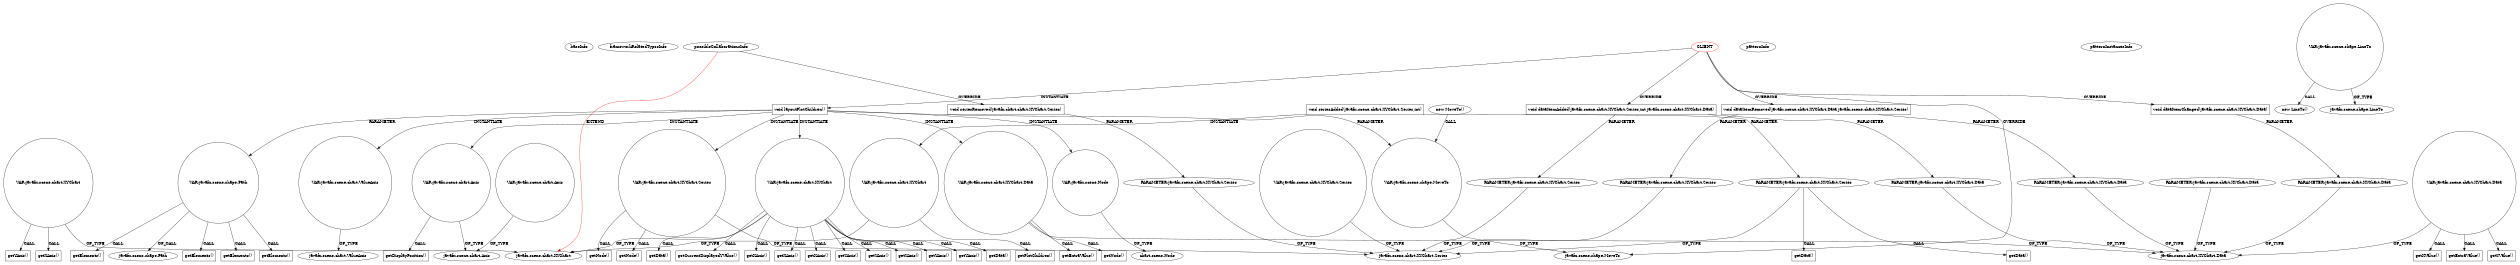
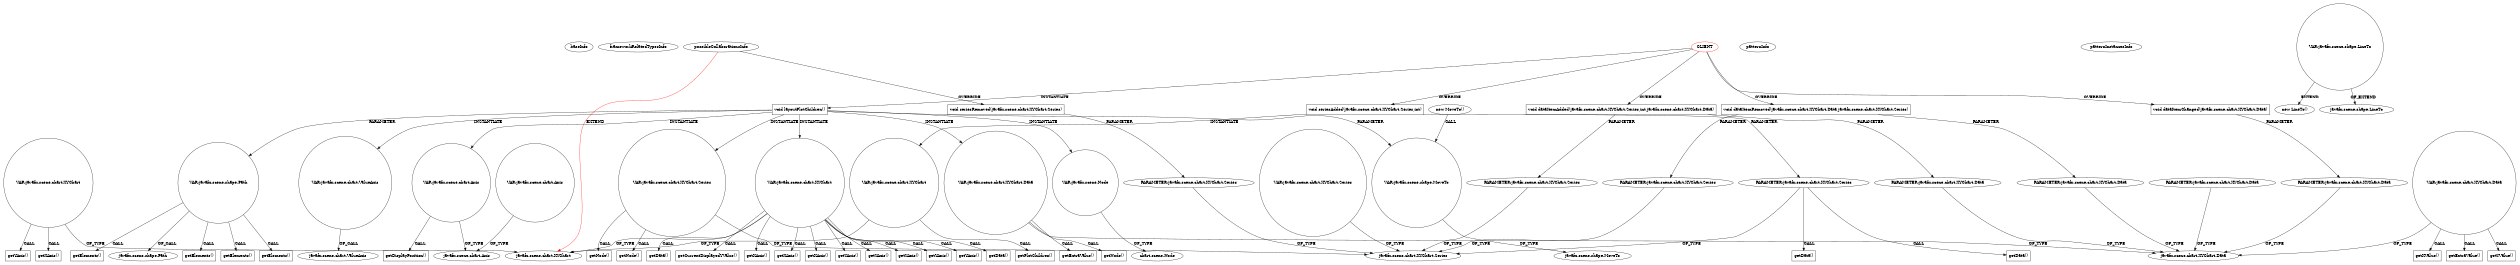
(2310, 97) -> (2310, 97)
(2363, 97) -> (2363, 97)
(1006, 110) -> (1006, 110)
(2012, 205) -> (1544, 77)
(349, 244) -> (349, 244)
